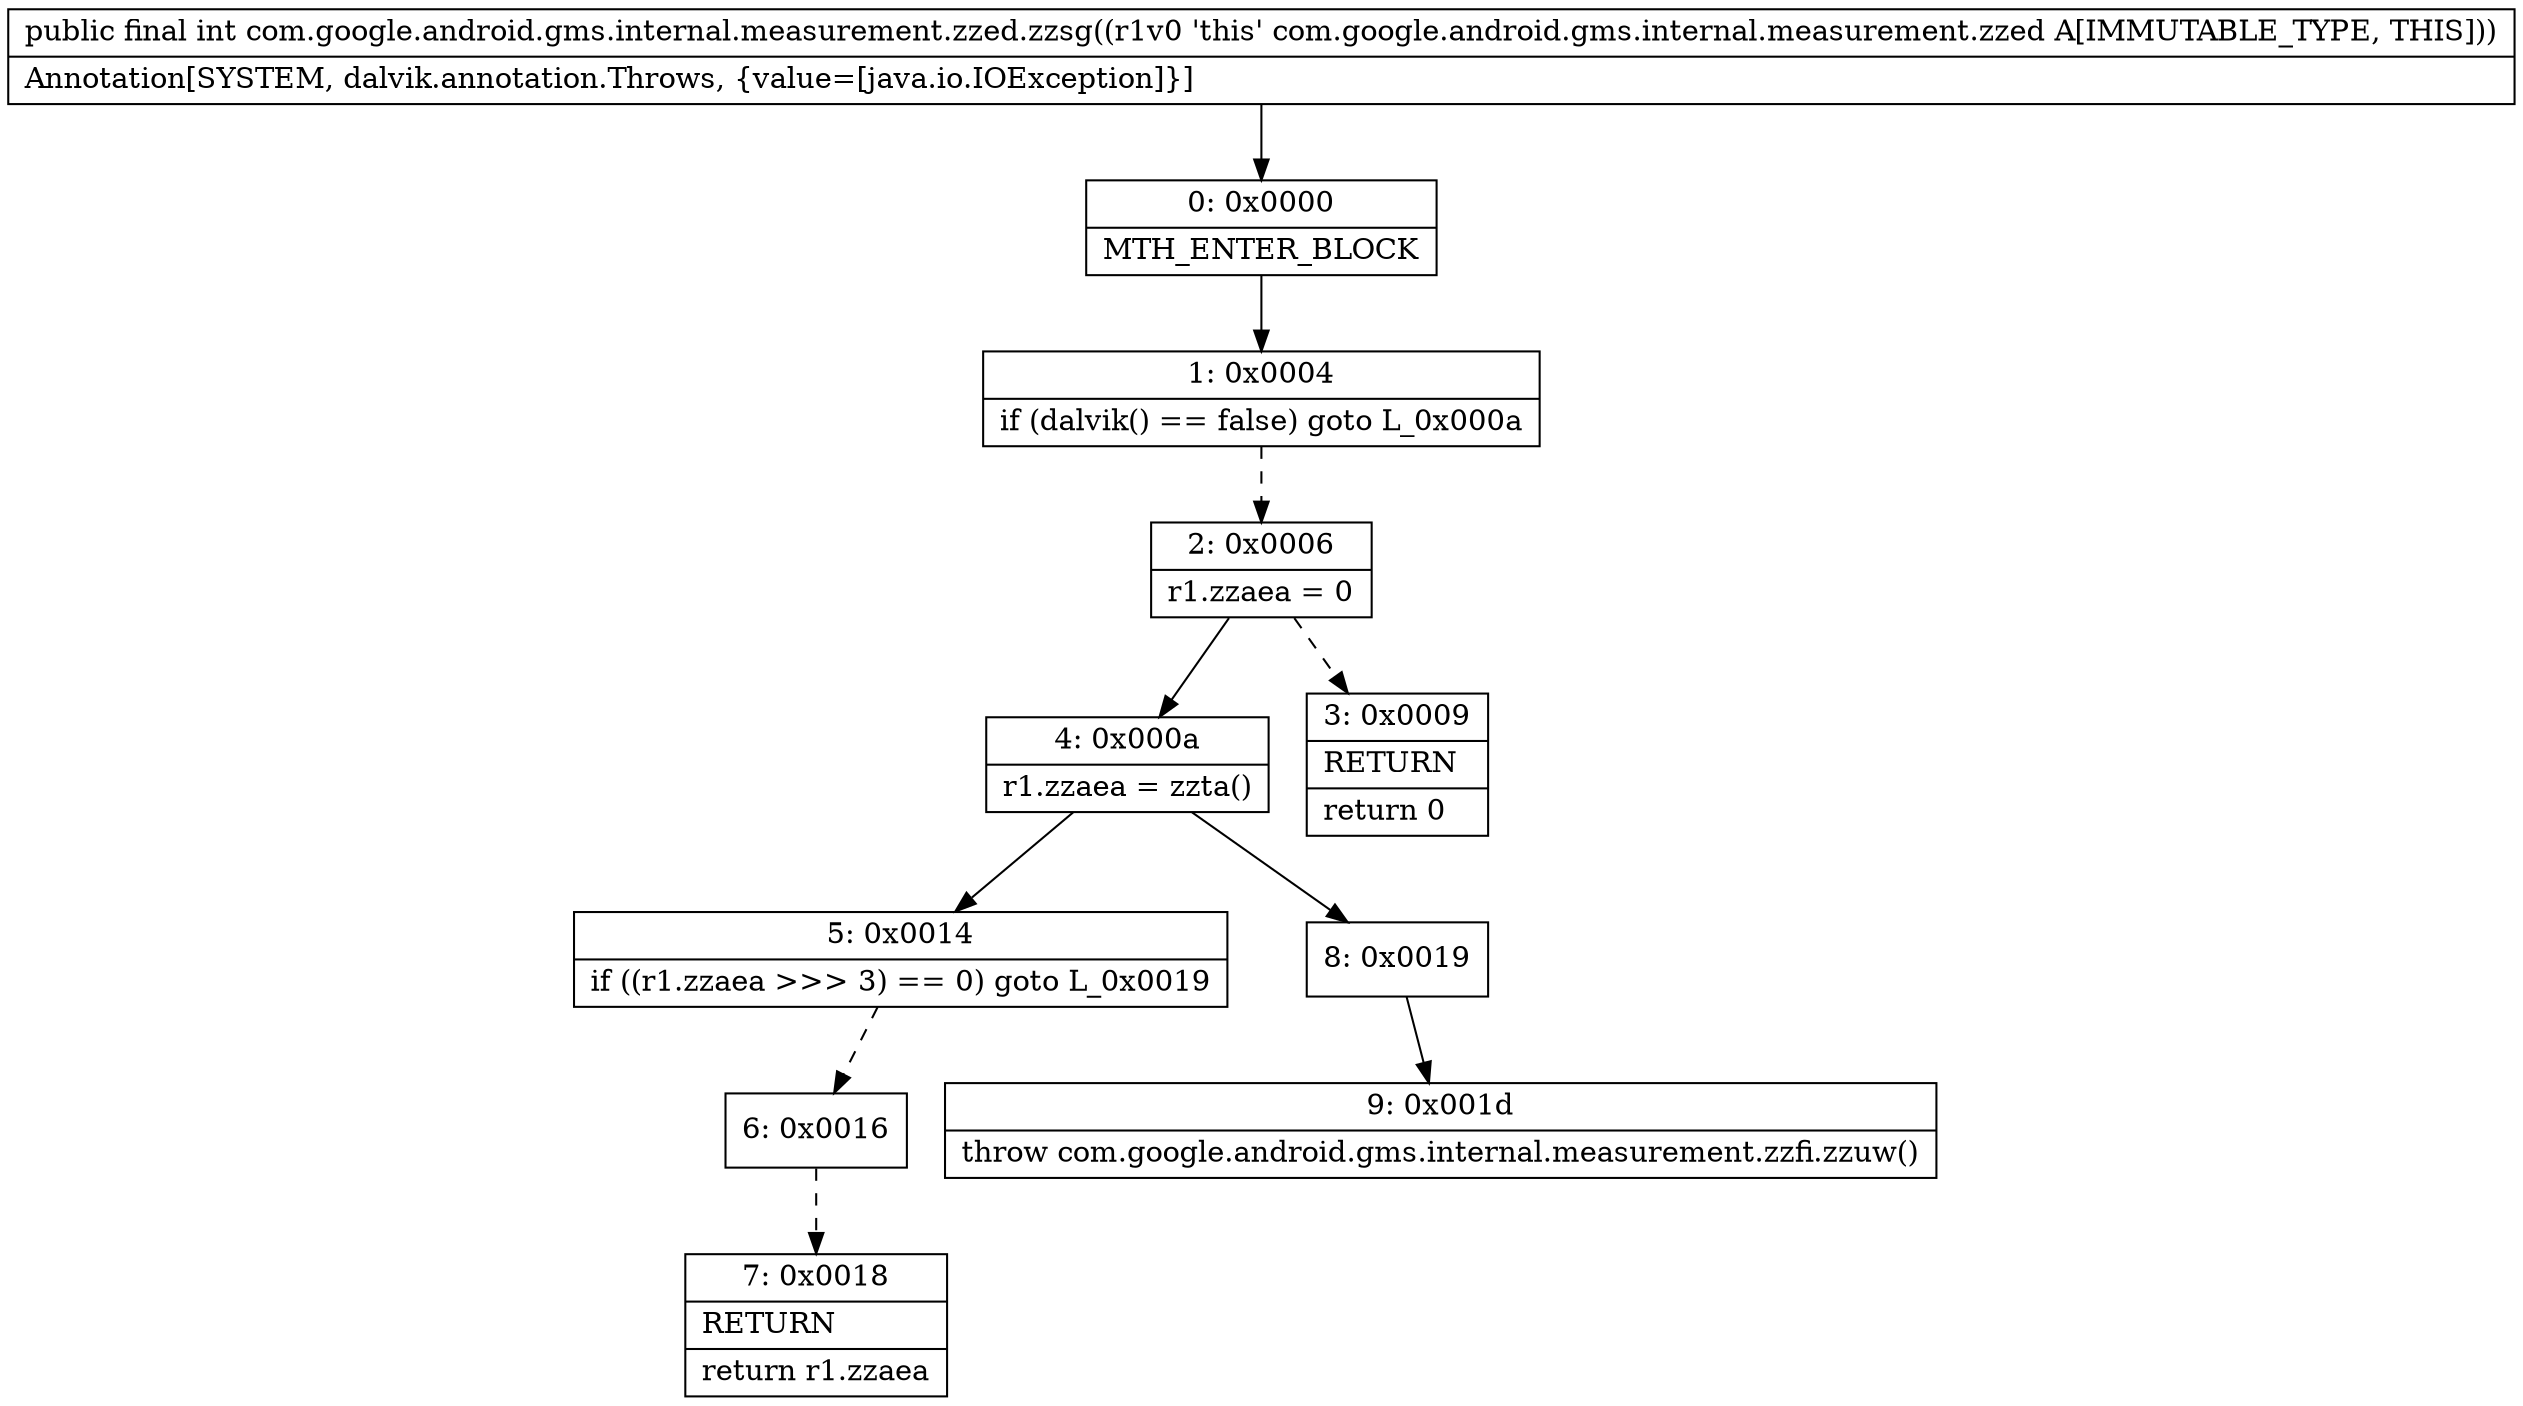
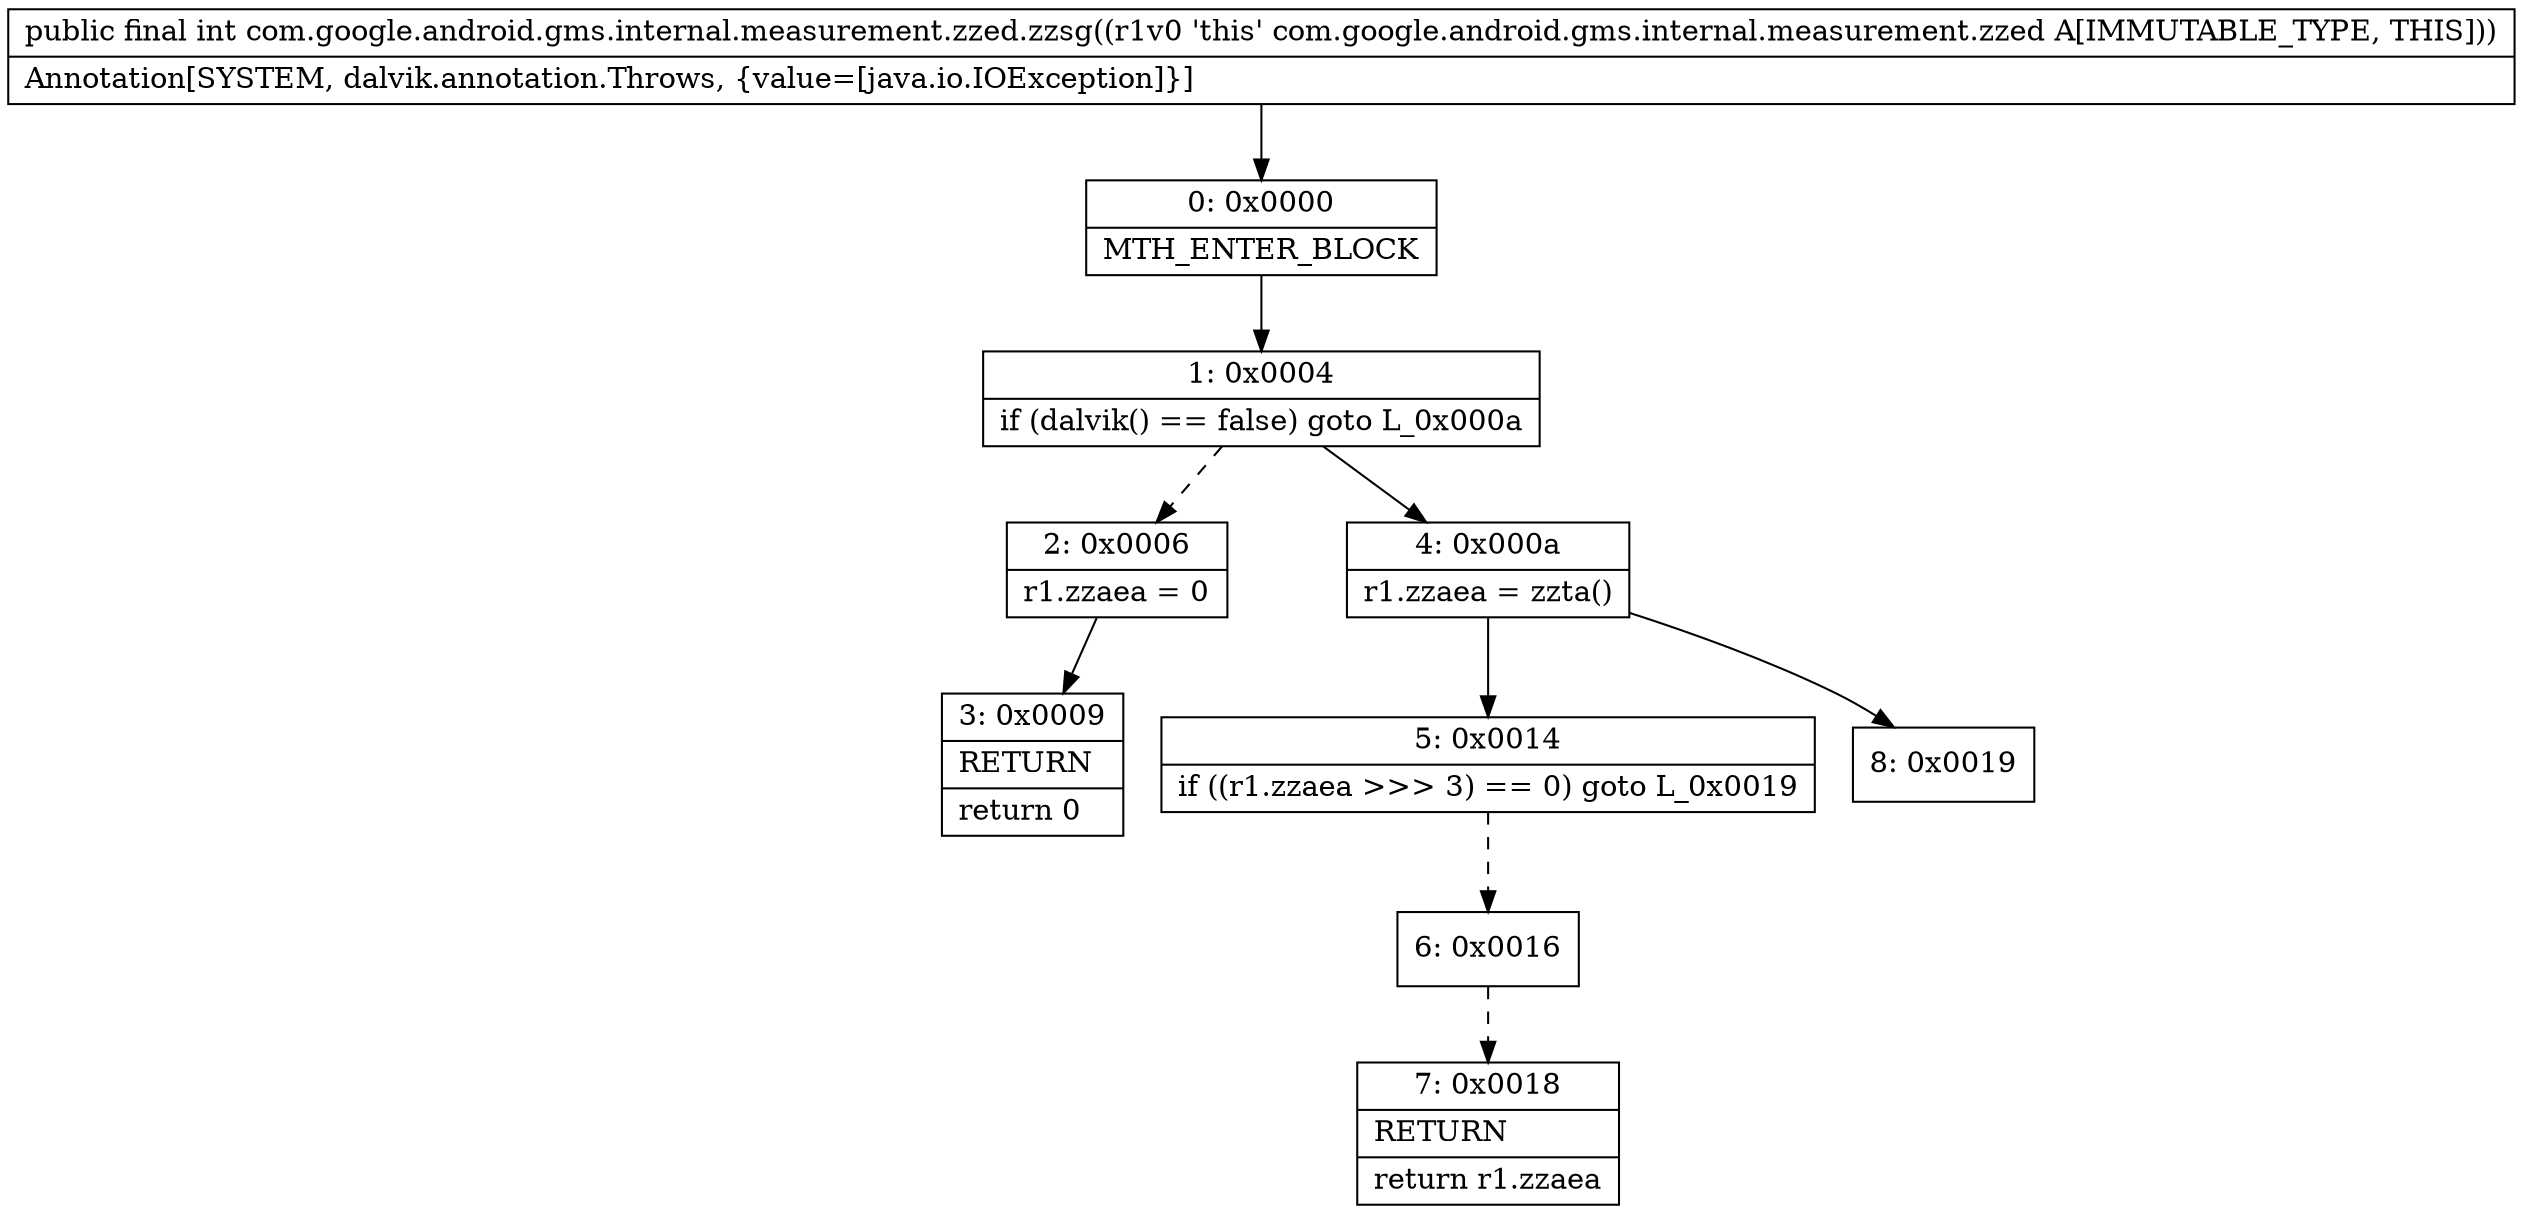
(1315, 647) -> (1084, 646)
(1200, 659) -> (1366, 478)
(1441, 1131) -> none
